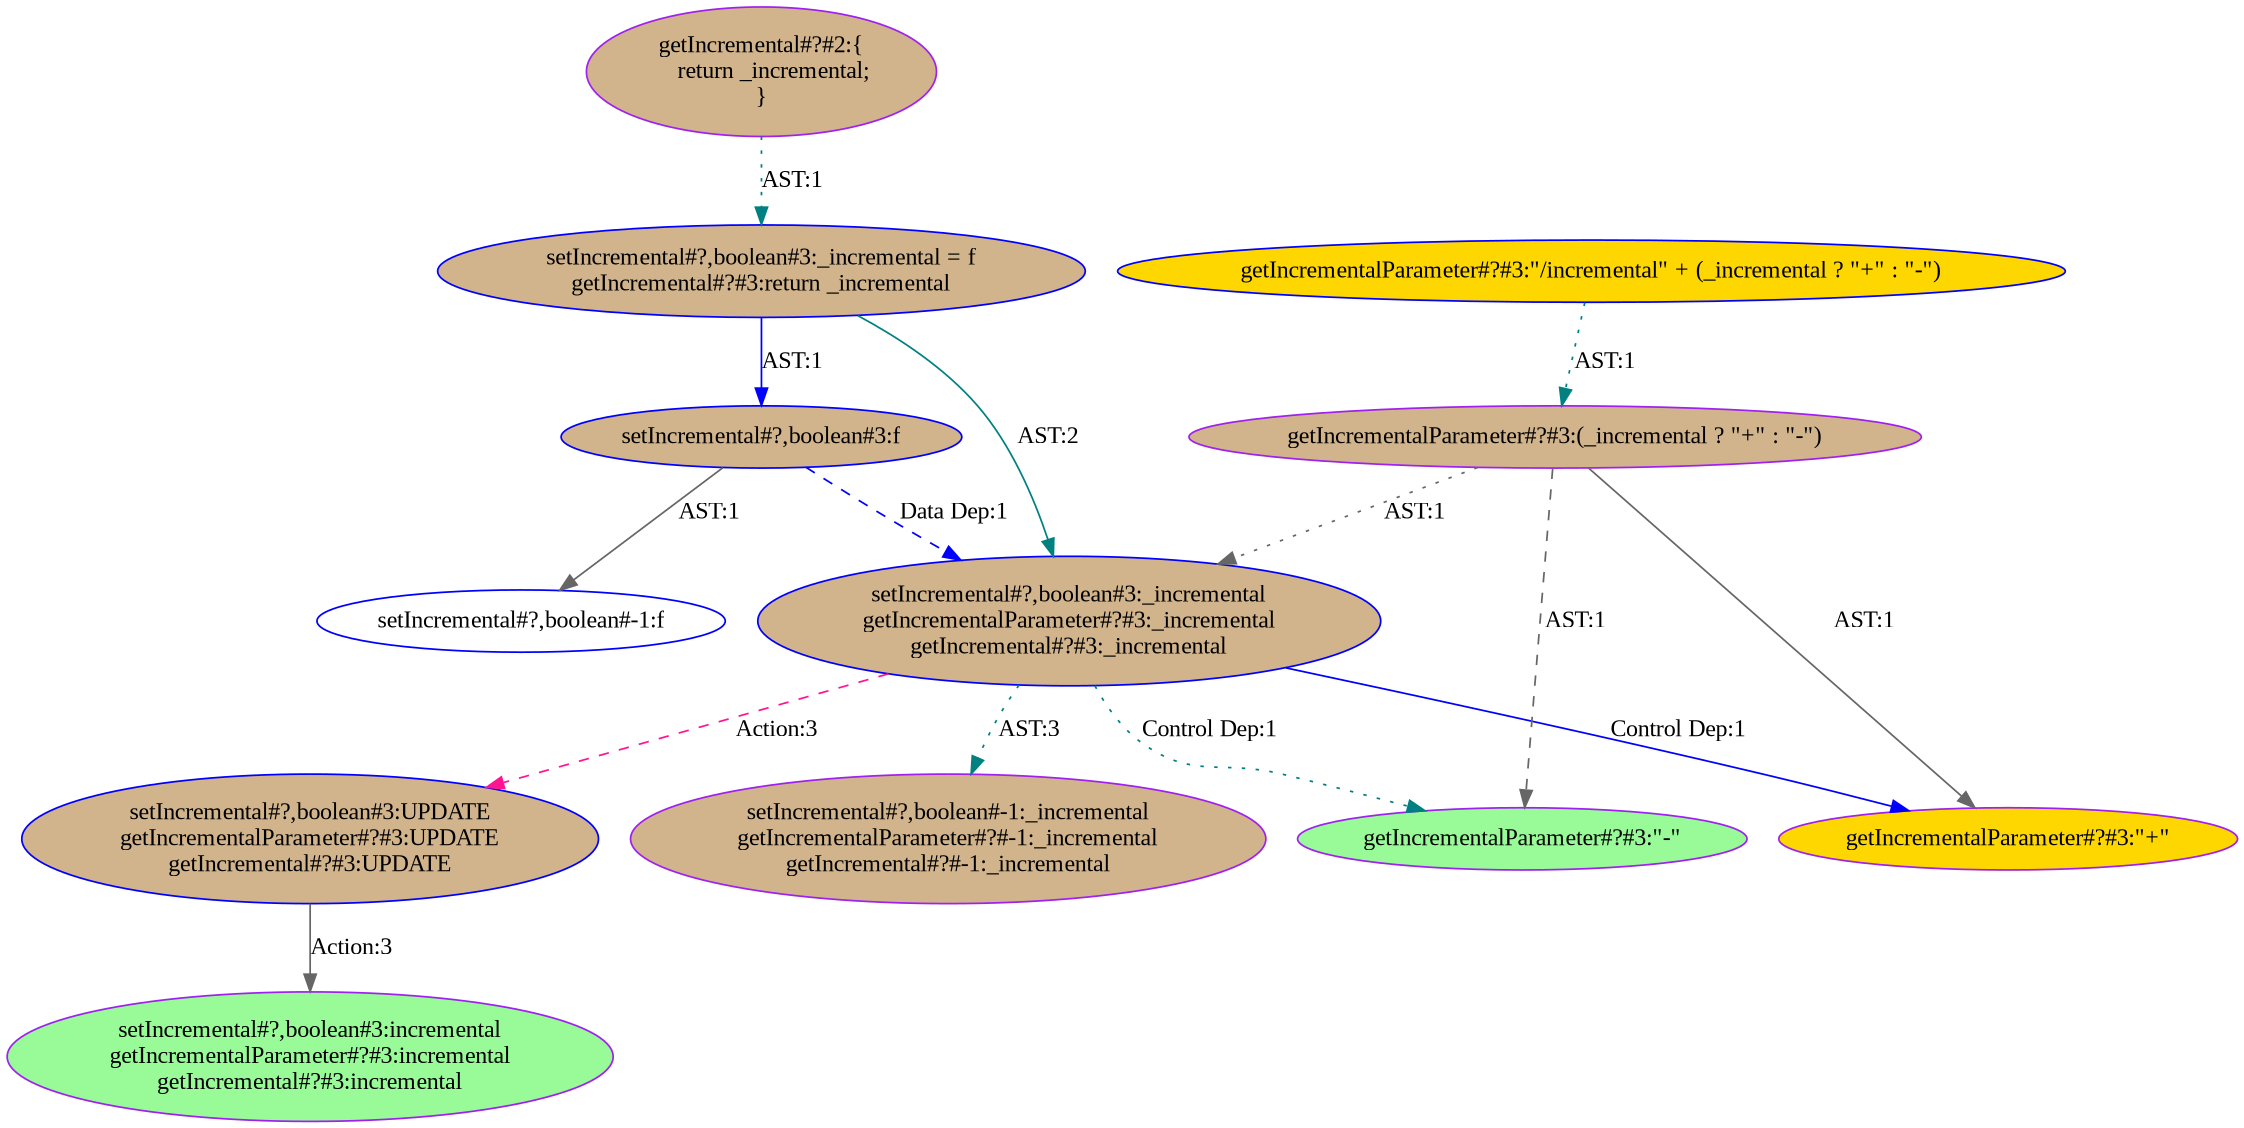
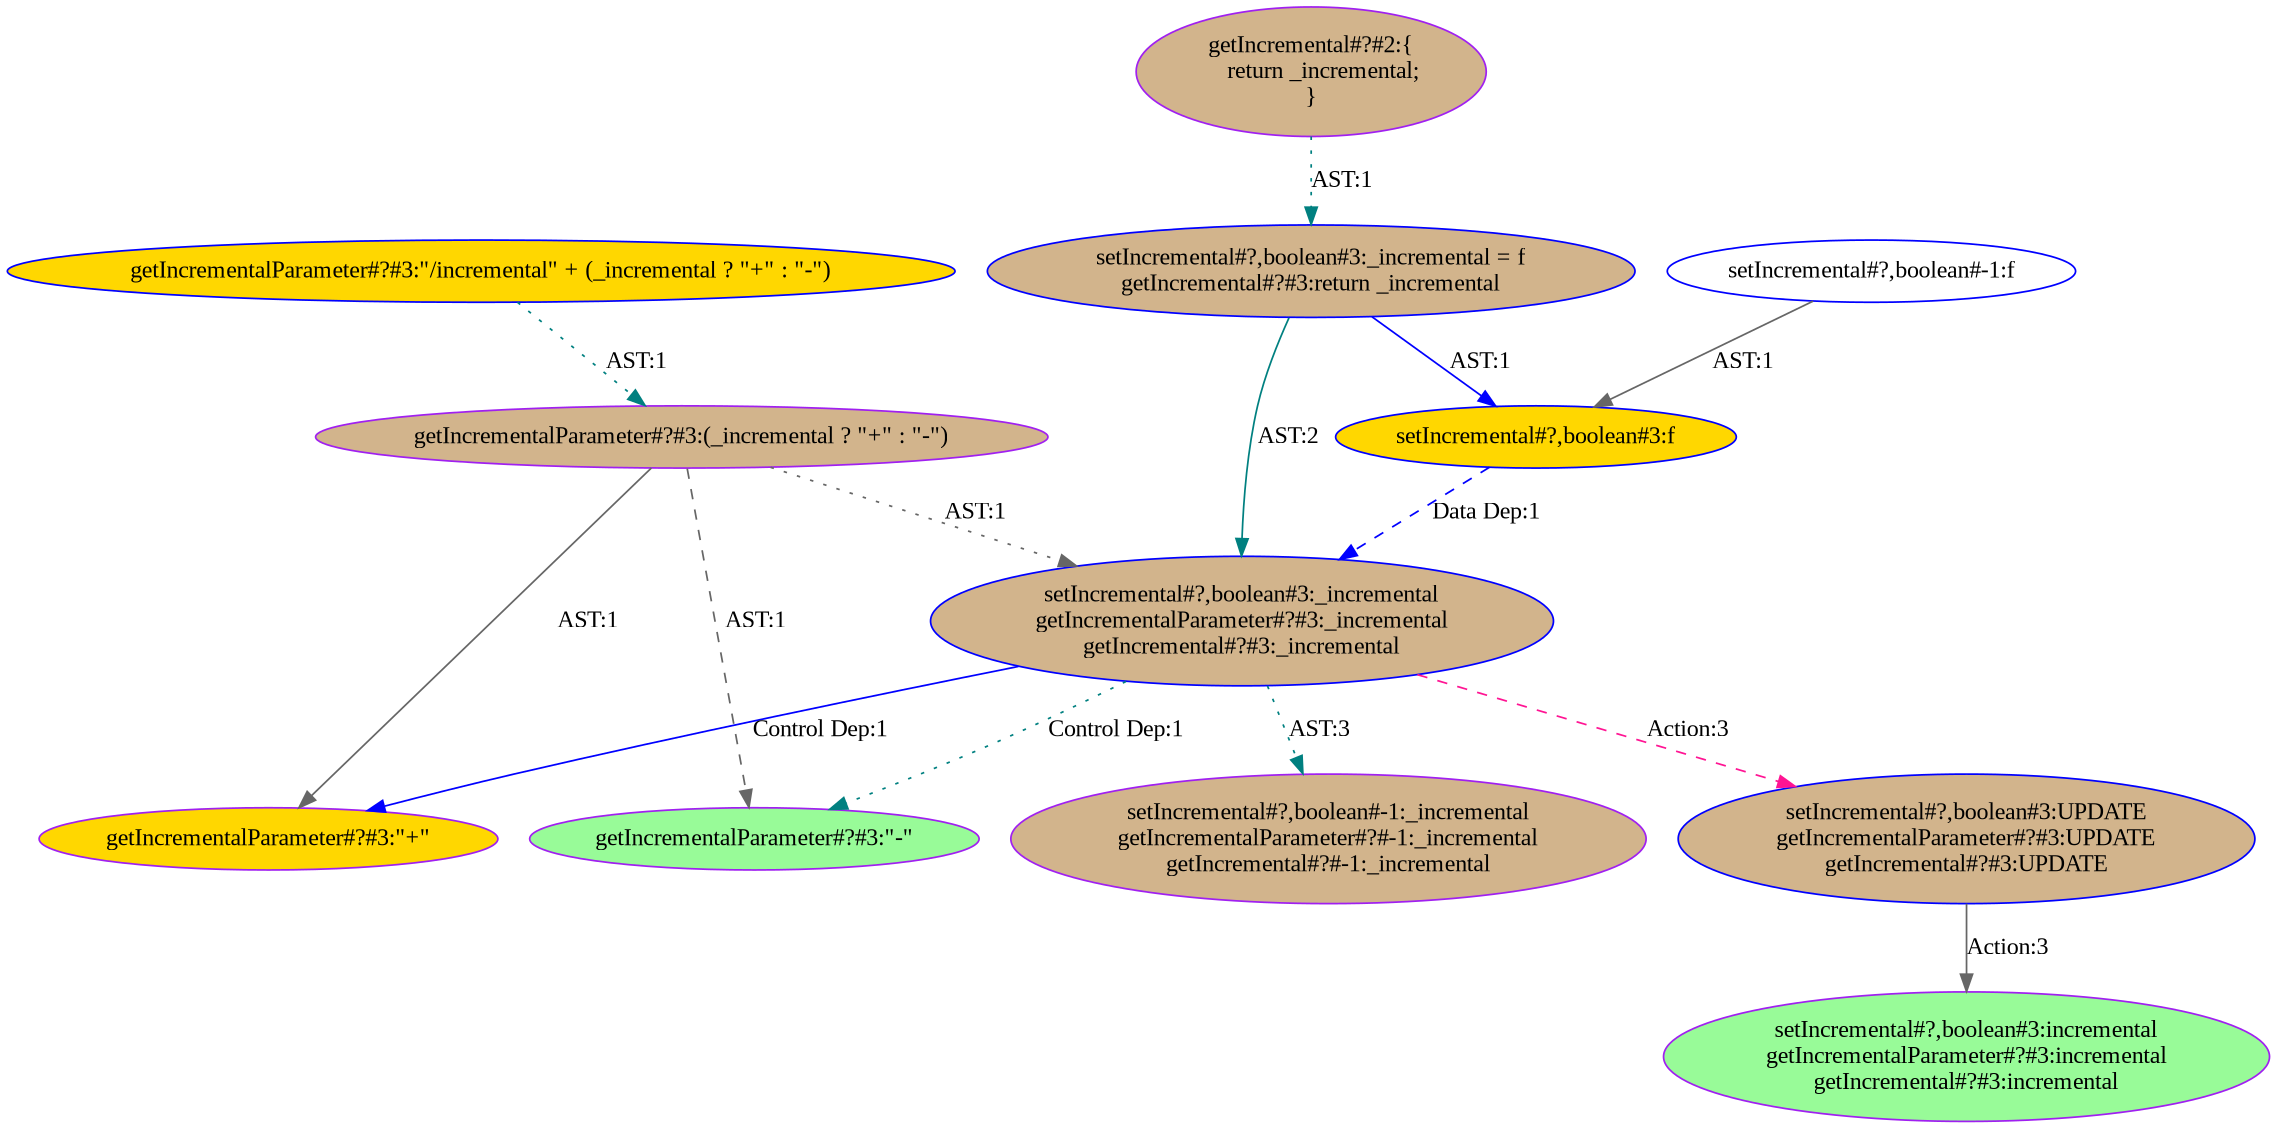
(761, 437) -> (1536, 437)
(648, 524) -> (1712, 350)
